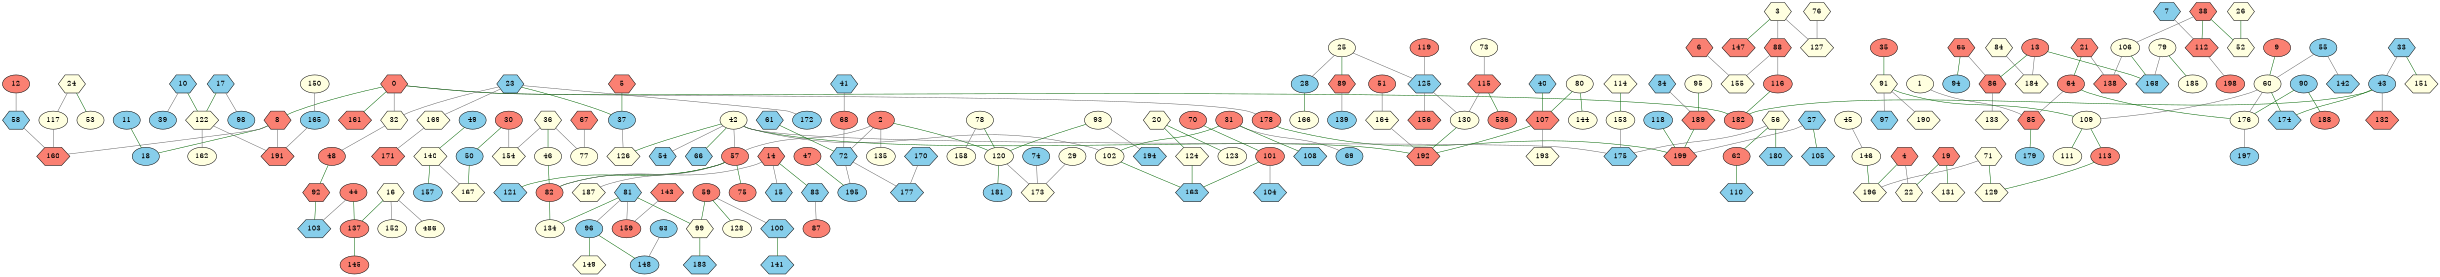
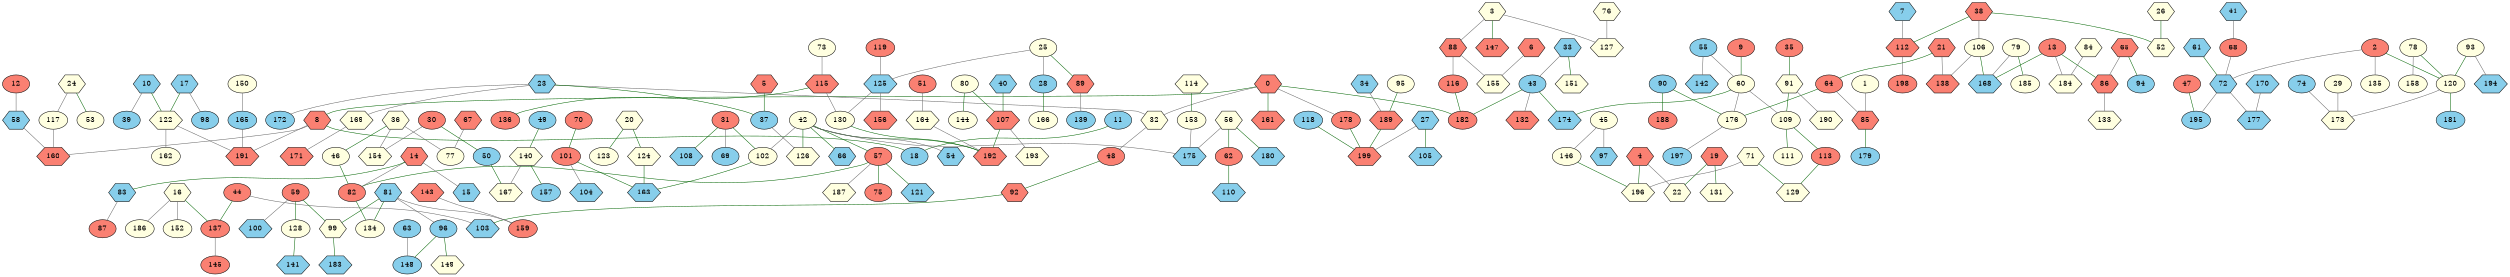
(1884, 103) -> (1604, 138)
(1502, 120) -> (505, 120)
(734, 138) -> (854, 144)
(789, 140) -> none
(430, 229) -> (140, 229)
(354, 247) -> (215, 247)
(777, 247) -> (294, 247)
